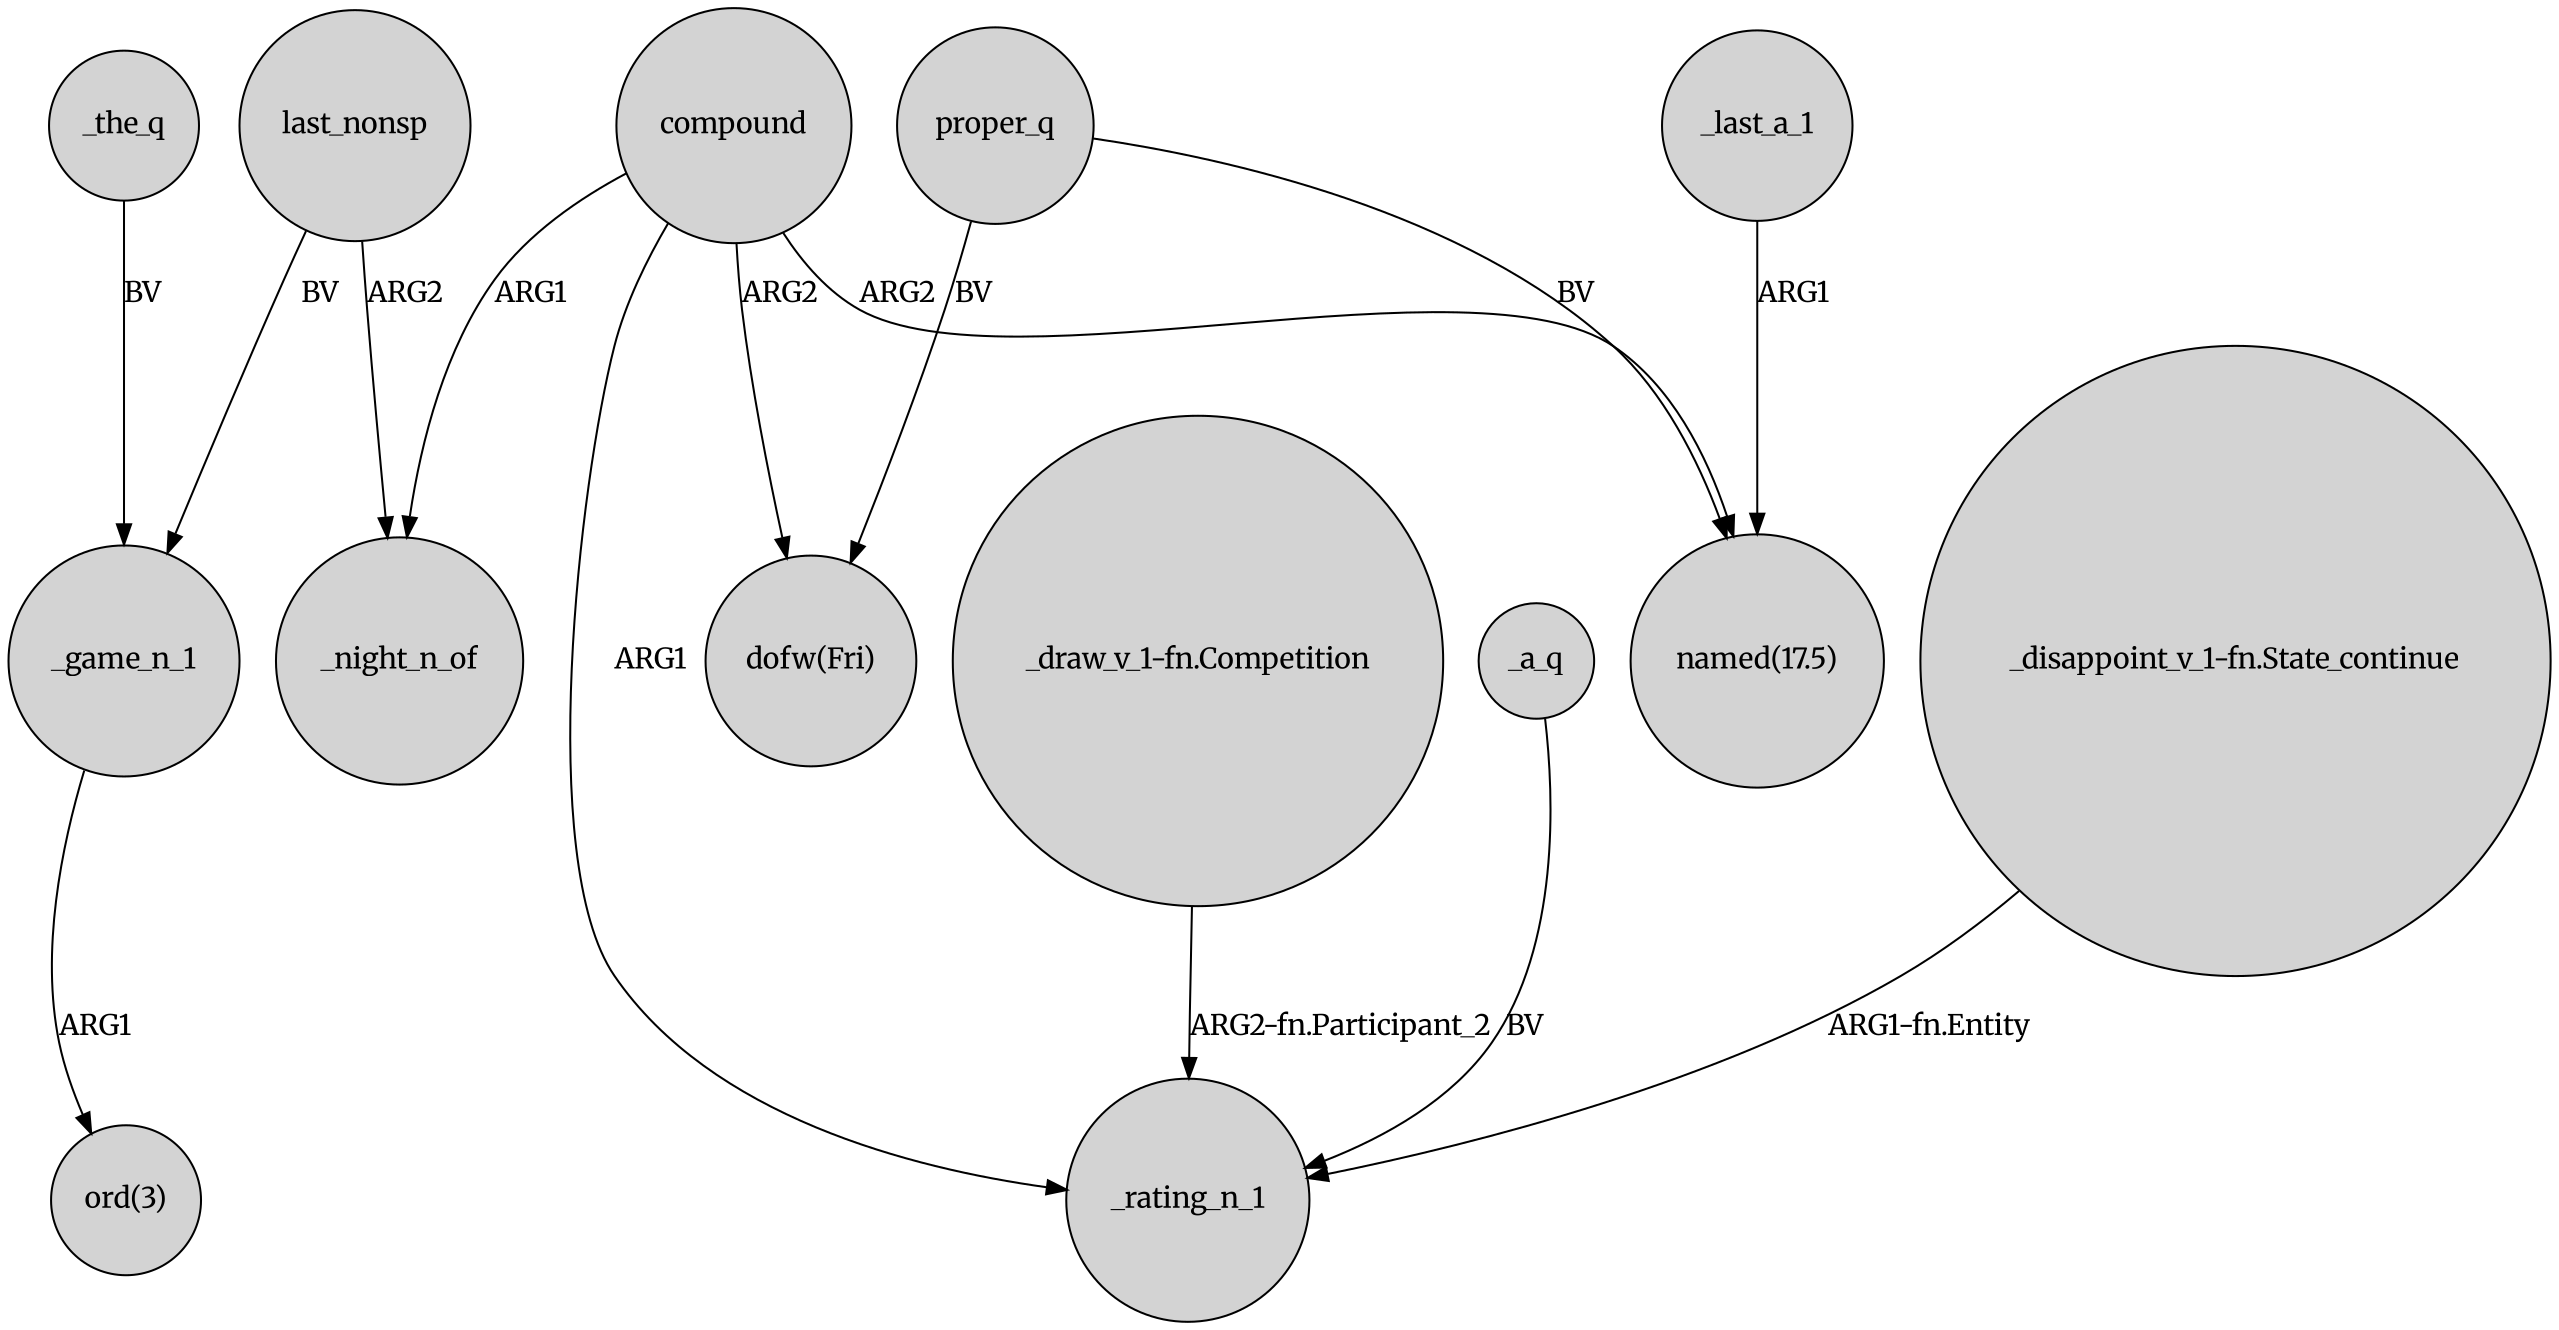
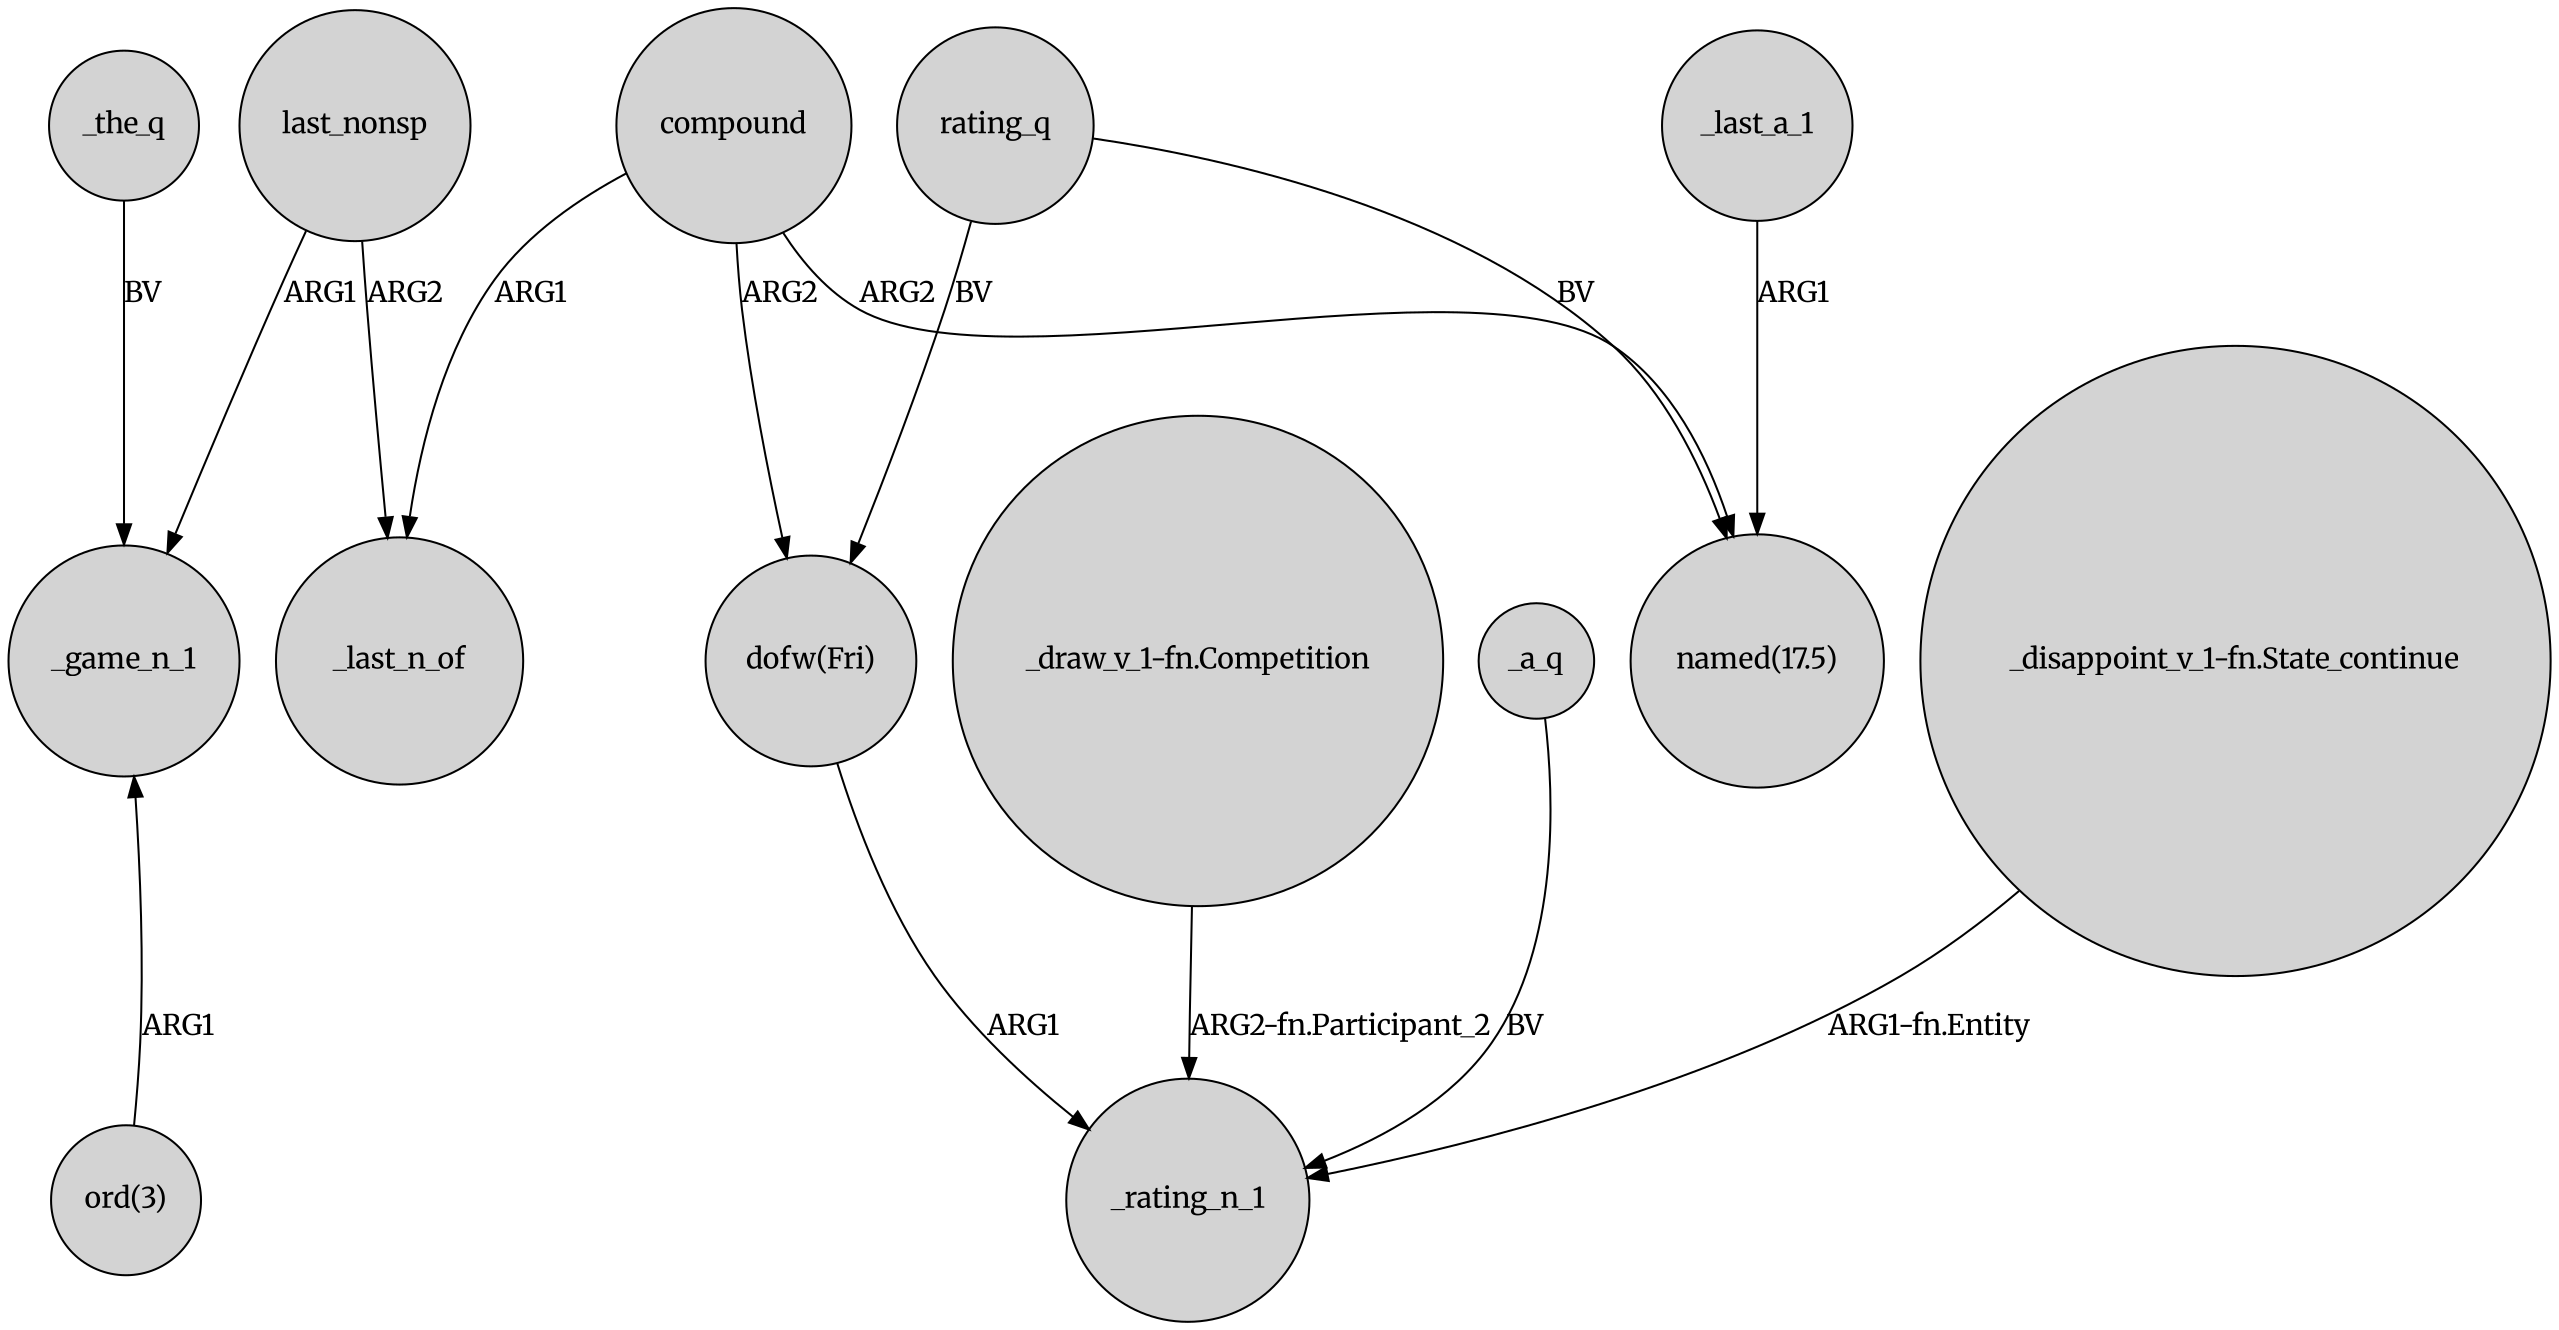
(995, 126) -> (995, 126)
(321, 295) -> (321, 295)
(400, 661) -> (400, 661)
(576, 842) -> (925, 961)
(53, 943) -> (142, 962)
